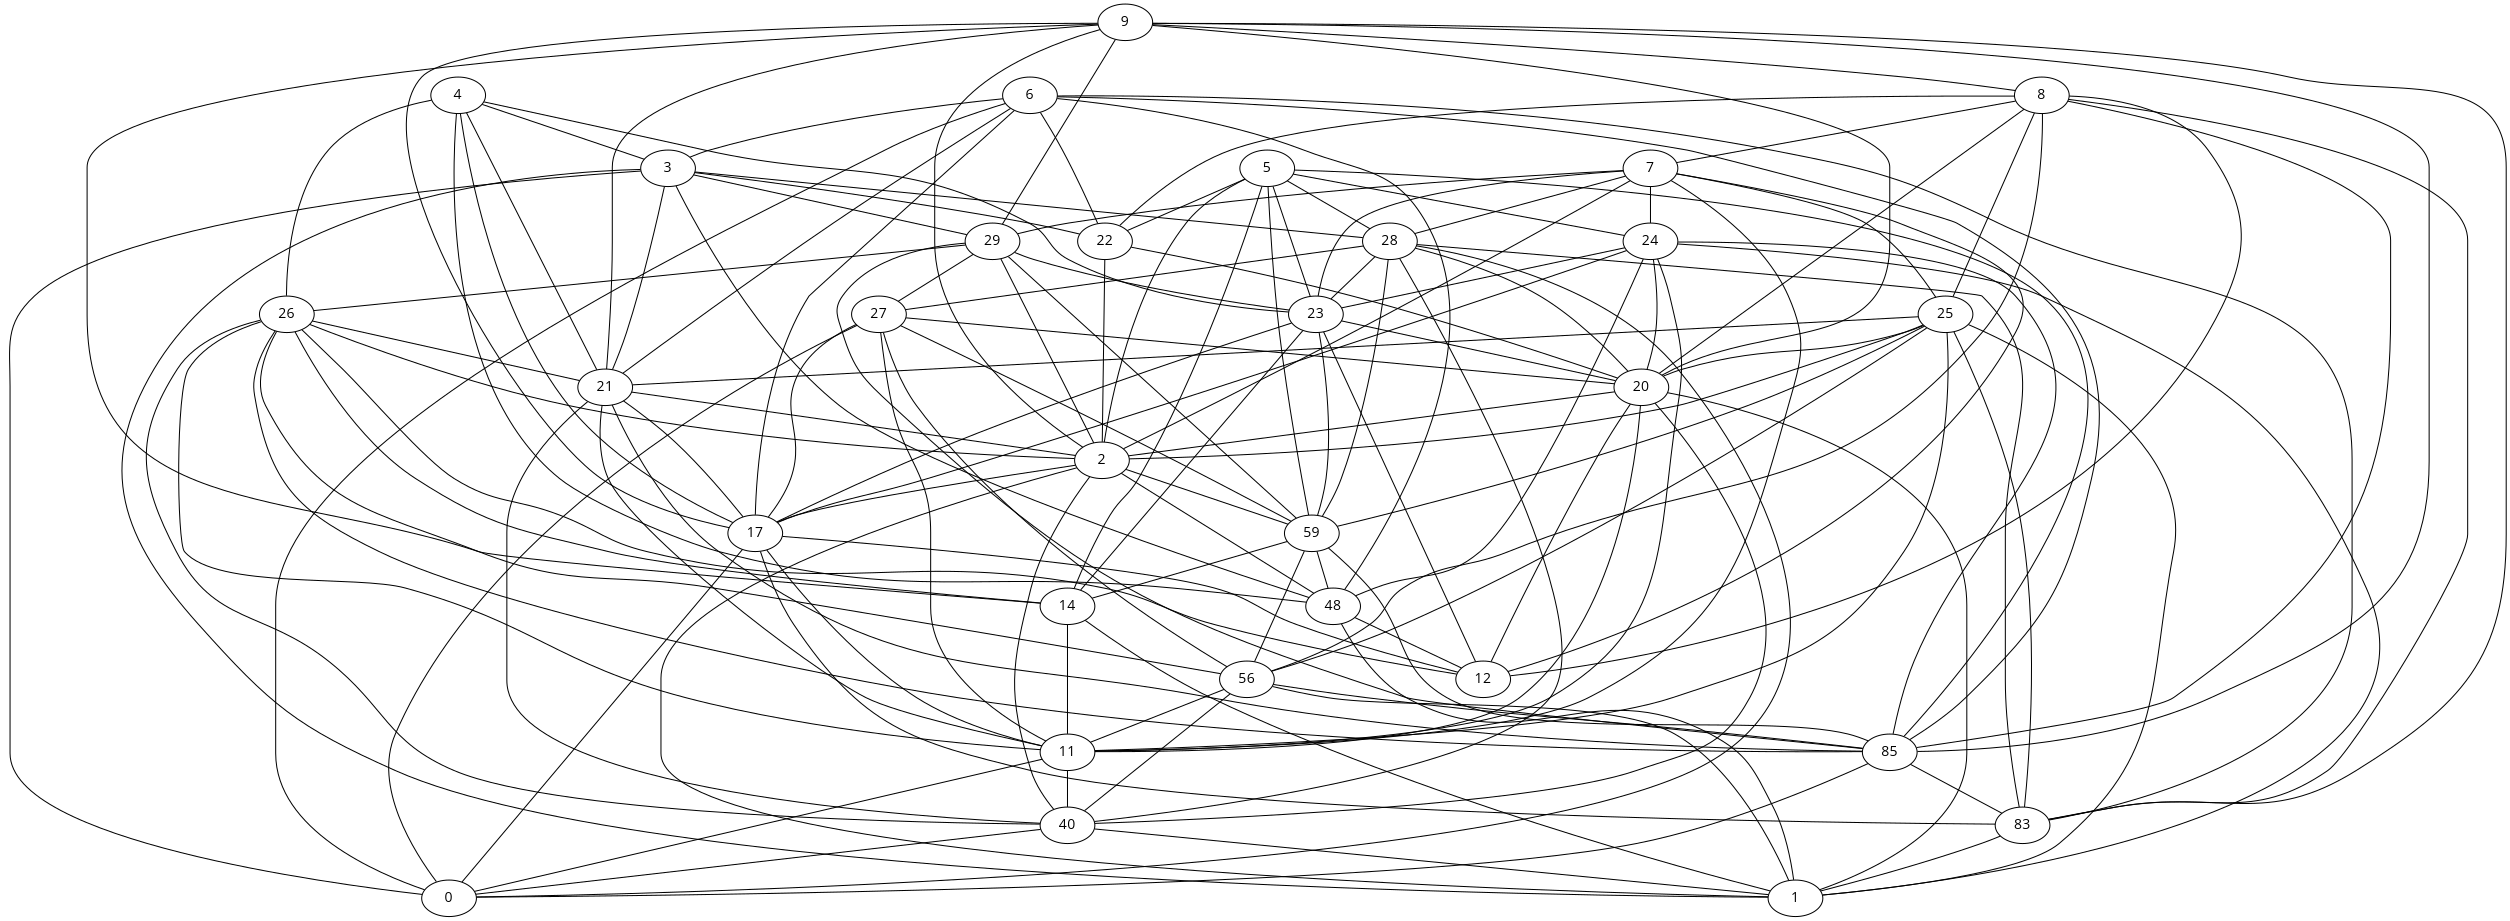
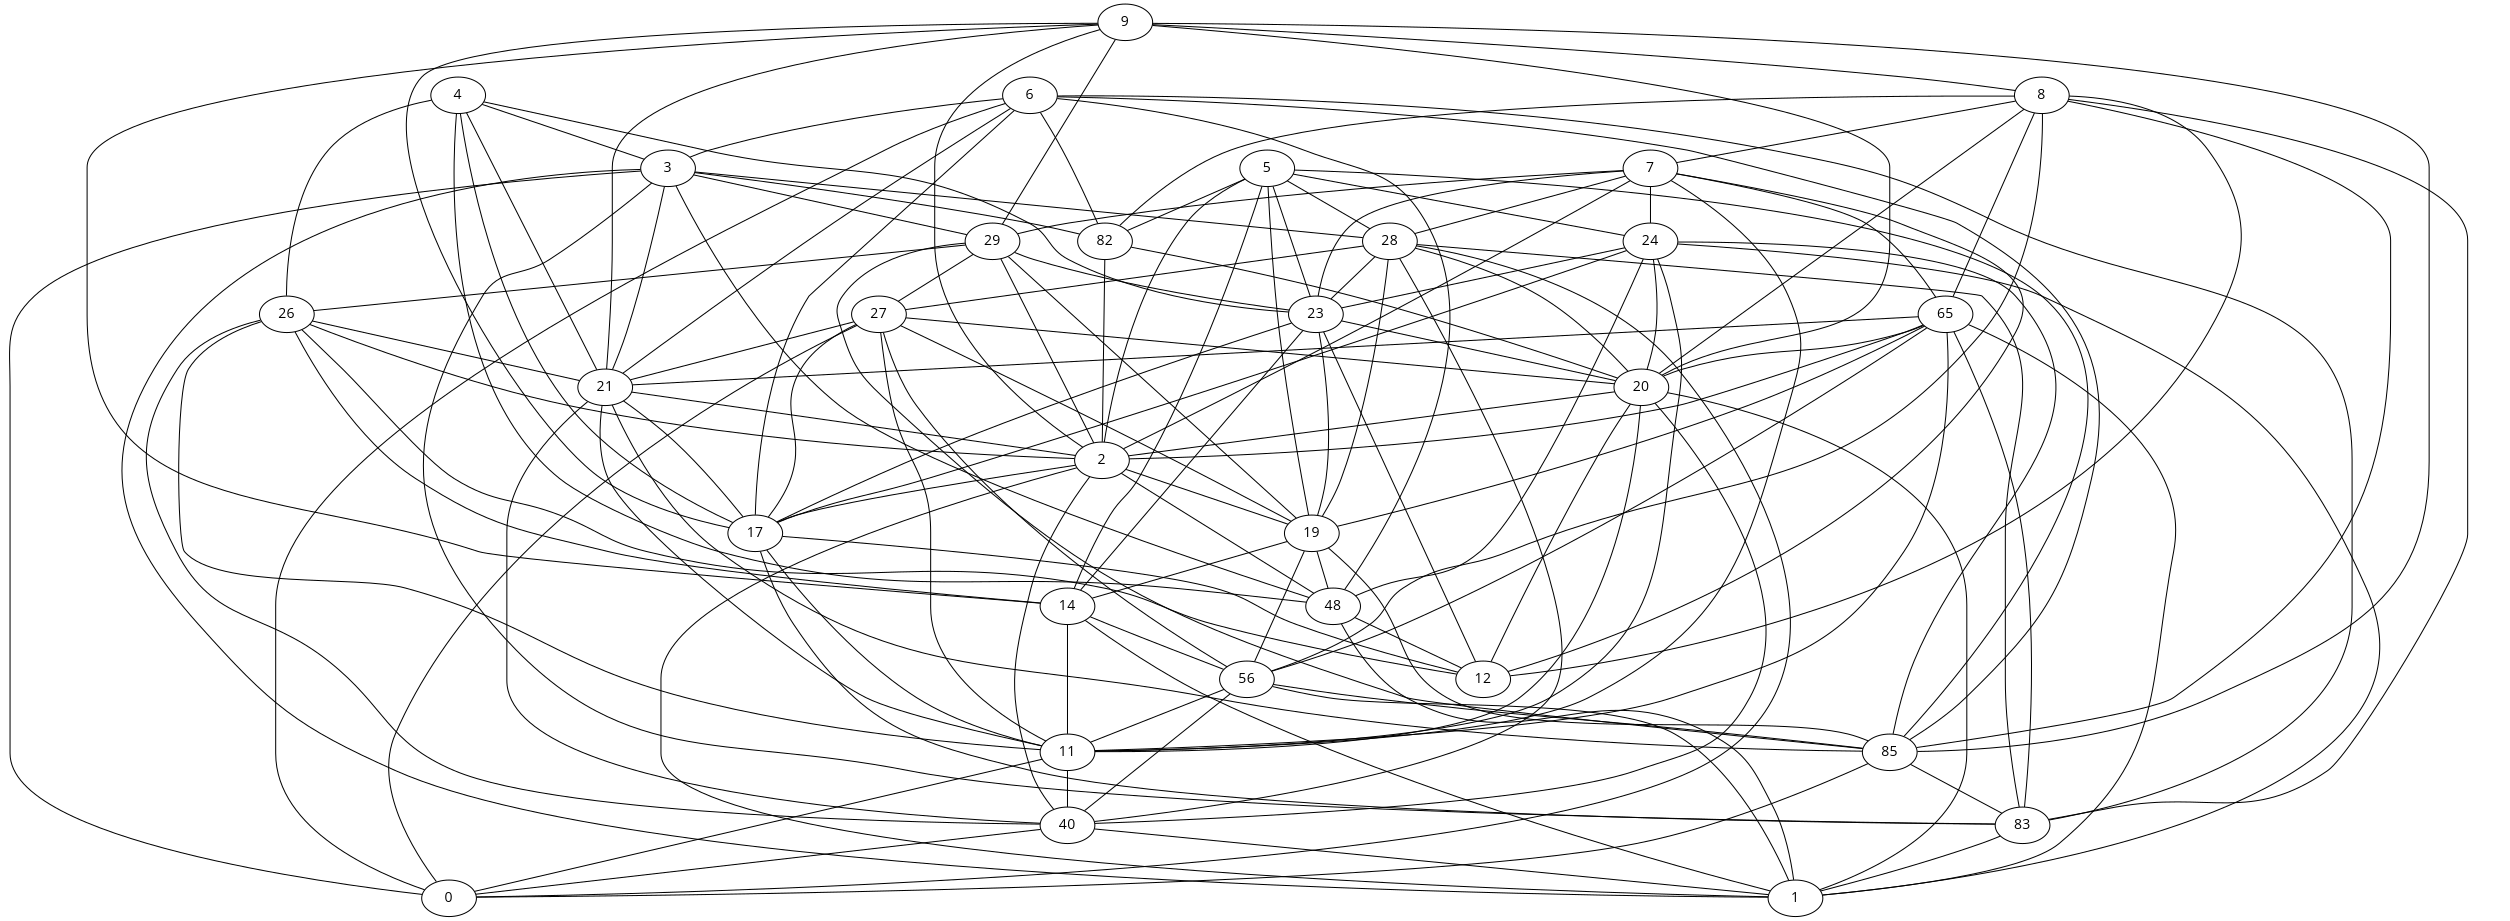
(2340, 84) -> (942, 775)
(1105, 241) -> (1105, 241)
(1946, 314) -> (1946, 314)
none -> (742, 351)
(1312, 533) -> (1312, 533)
(679, 583) -> (1157, 643)
(972, 700) -> none
(602, 716) -> none
